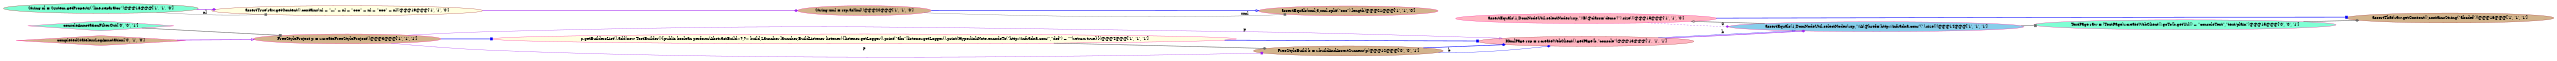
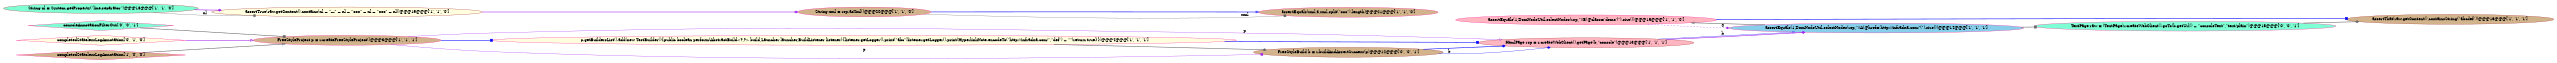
(101, 41) -> (101, 40)
none -> (101, 55)
